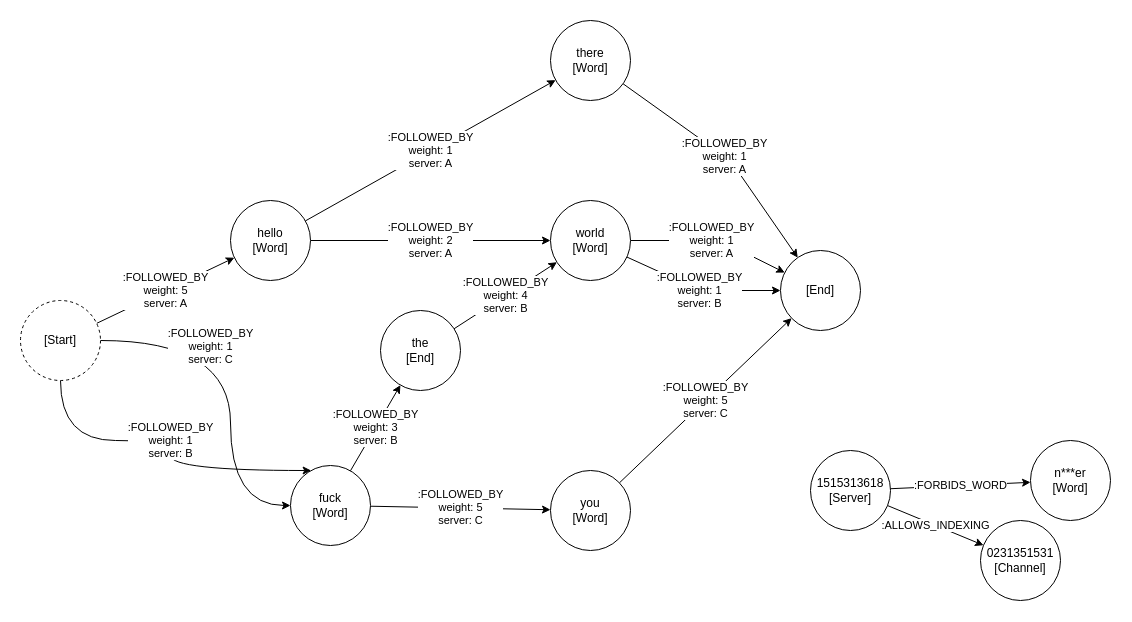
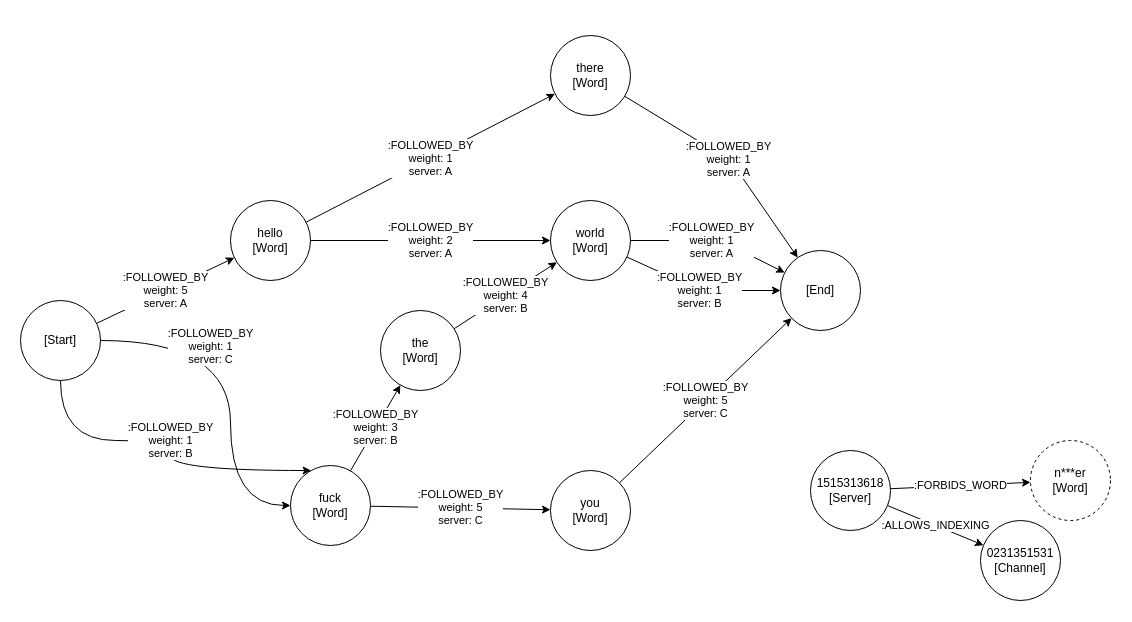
(591, 61) -> (591, 76)
(61, 341) -> (61, 341)
(421, 351) -> (421, 351)
(1071, 481) -> (1071, 481)
